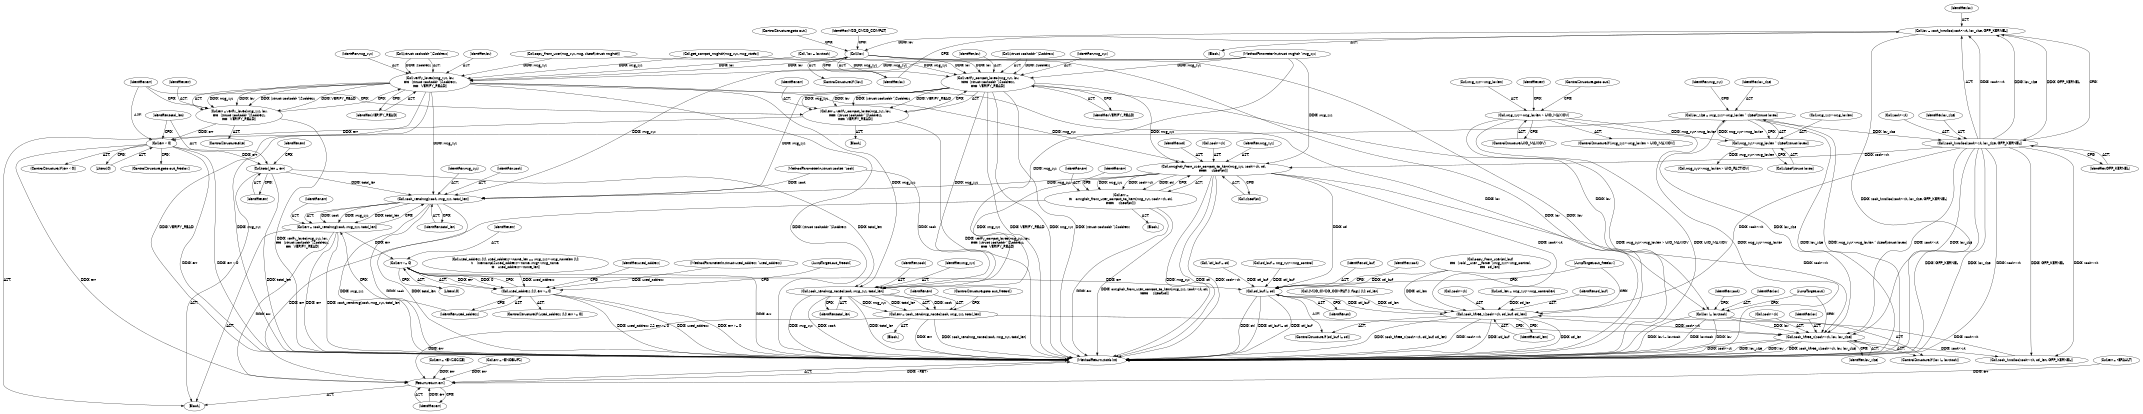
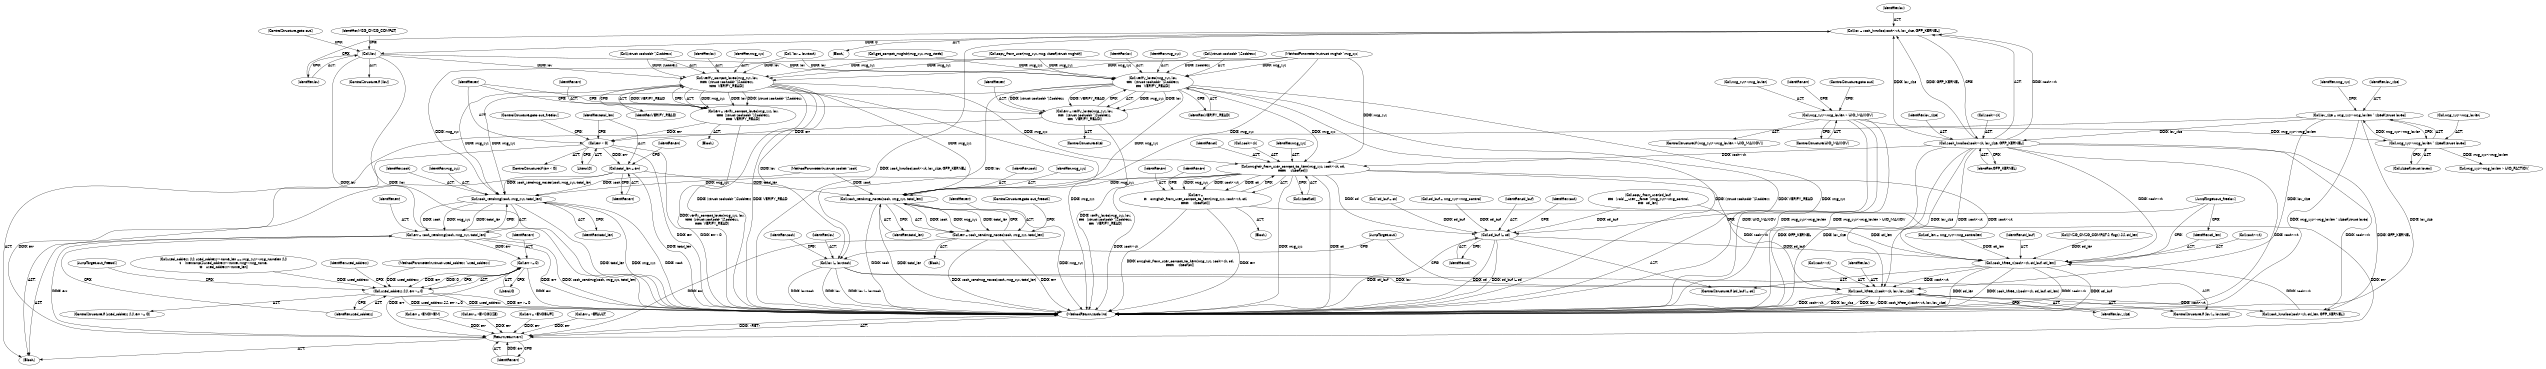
(906, 43) -> (871, 43)
(161, 155) -> (564, 129)
(363, 183) -> (549, 183)
(822, 278) -> (406, 297)
none -> (422, 314)
(1368, 321) -> (966, 210)
(1524, 323) -> (2212, 216)
